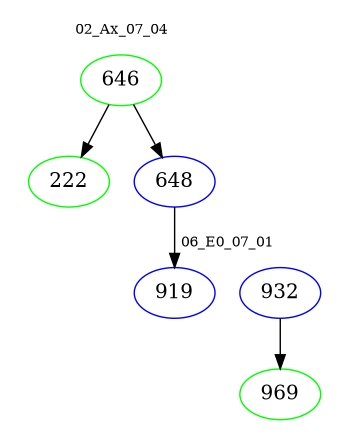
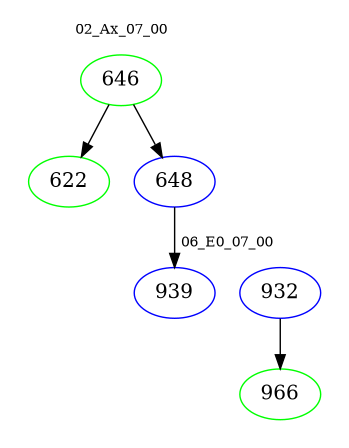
(122, 30) -> (122, 30)
(69, 182) -> (69, 182)
(227, 243) -> (227, 243)
(175, 293) -> (175, 293)
(280, 394) -> (280, 394)
